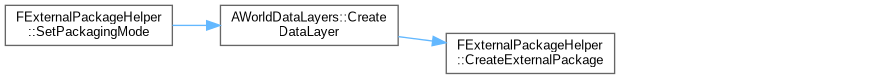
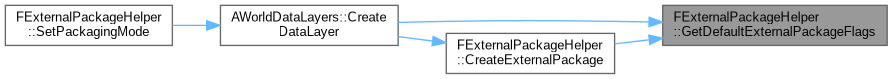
none -> (775, 25)
